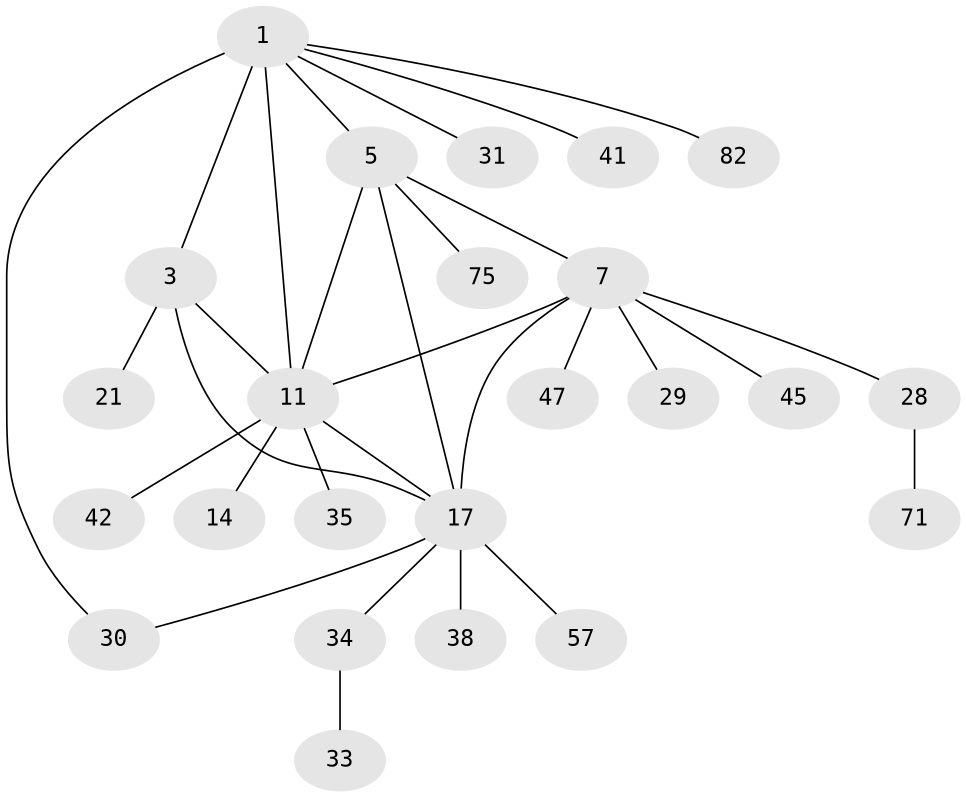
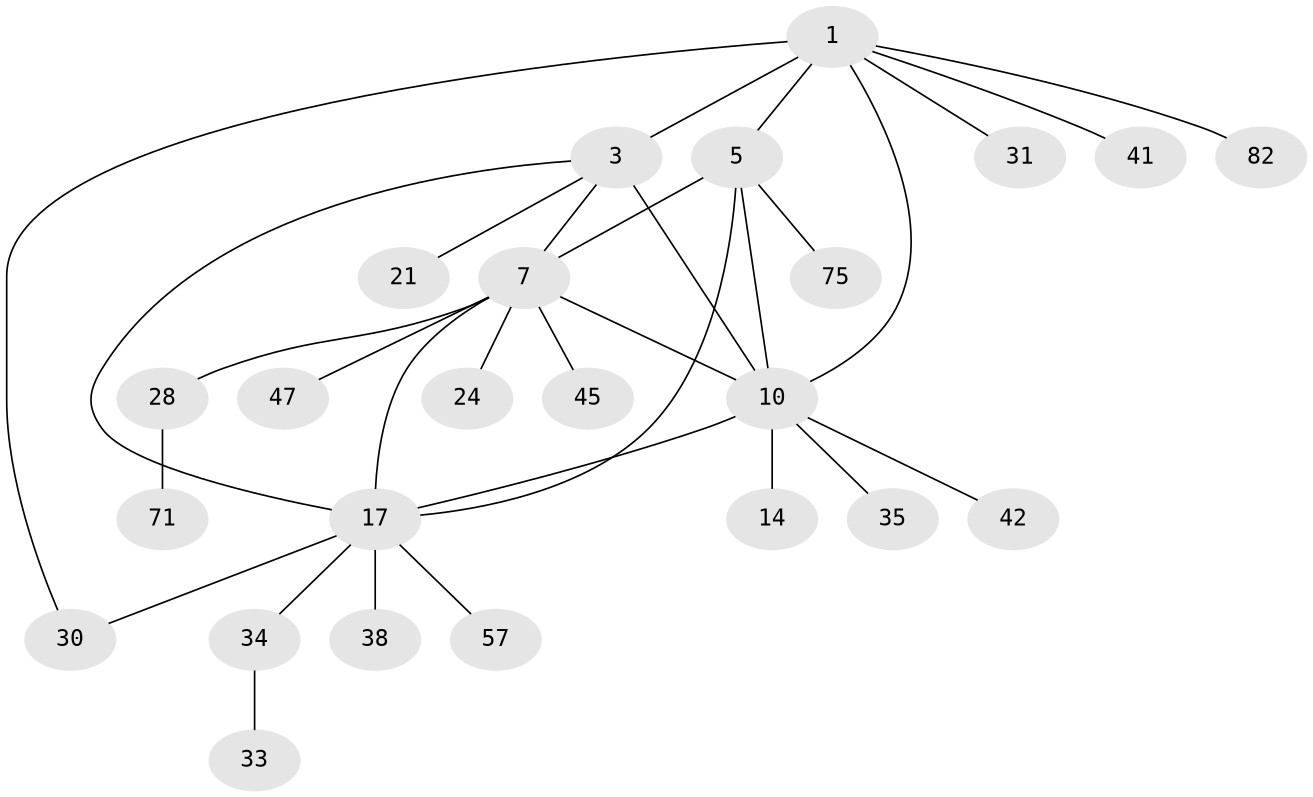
none -> (570, 218)
(293, 399) -> (772, 399)
(673, 399) -> (467, 399)
